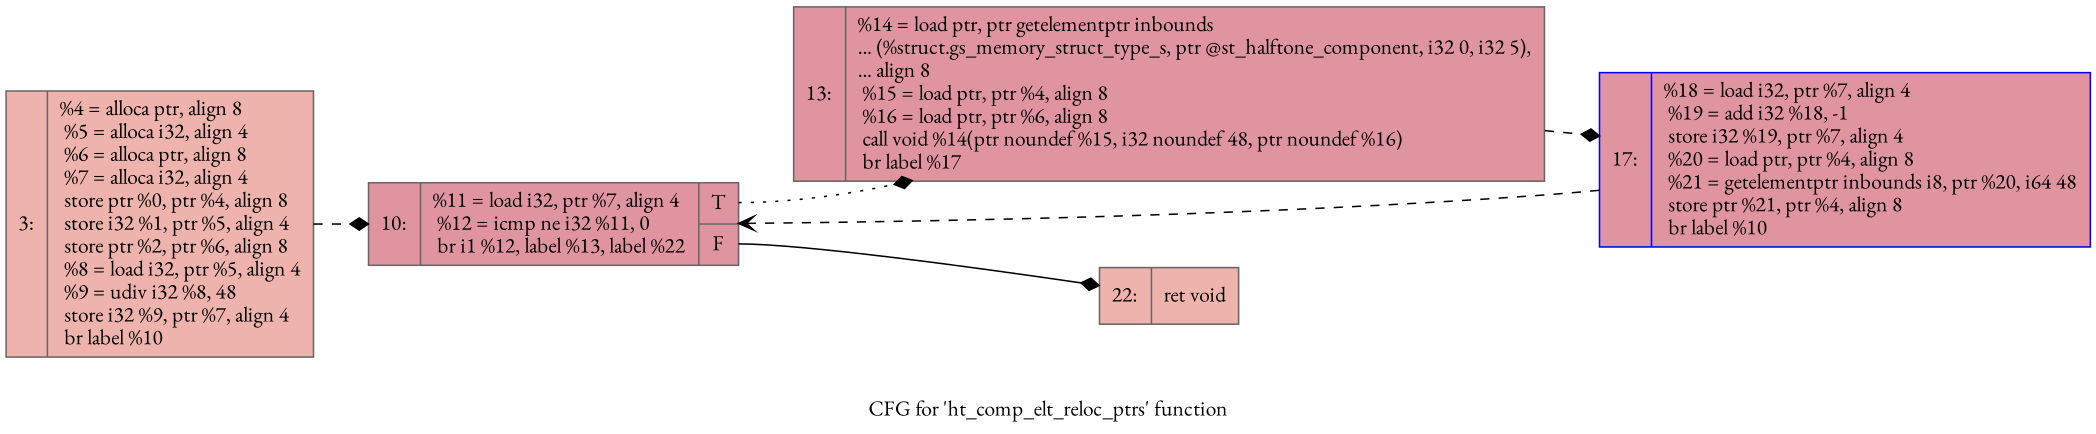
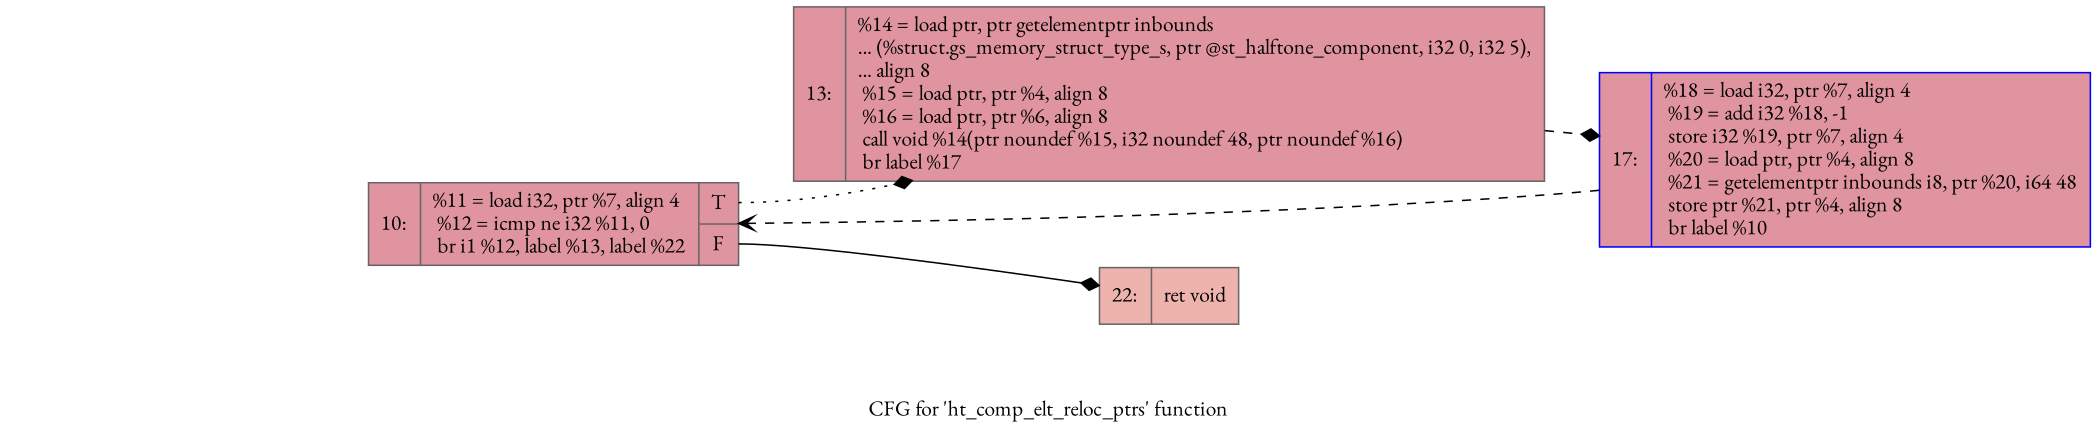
(160, 224) -> none
